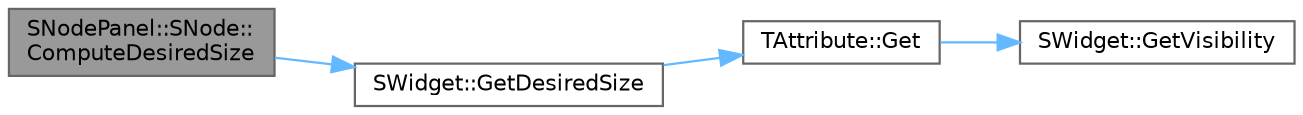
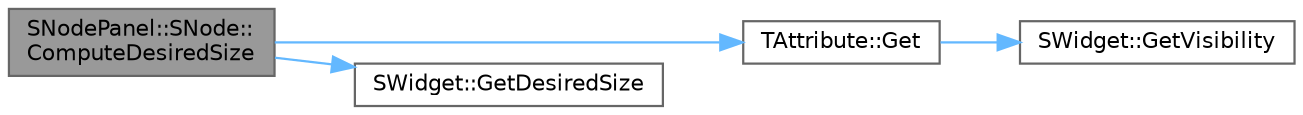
(692, 61) -> (497, 42)
